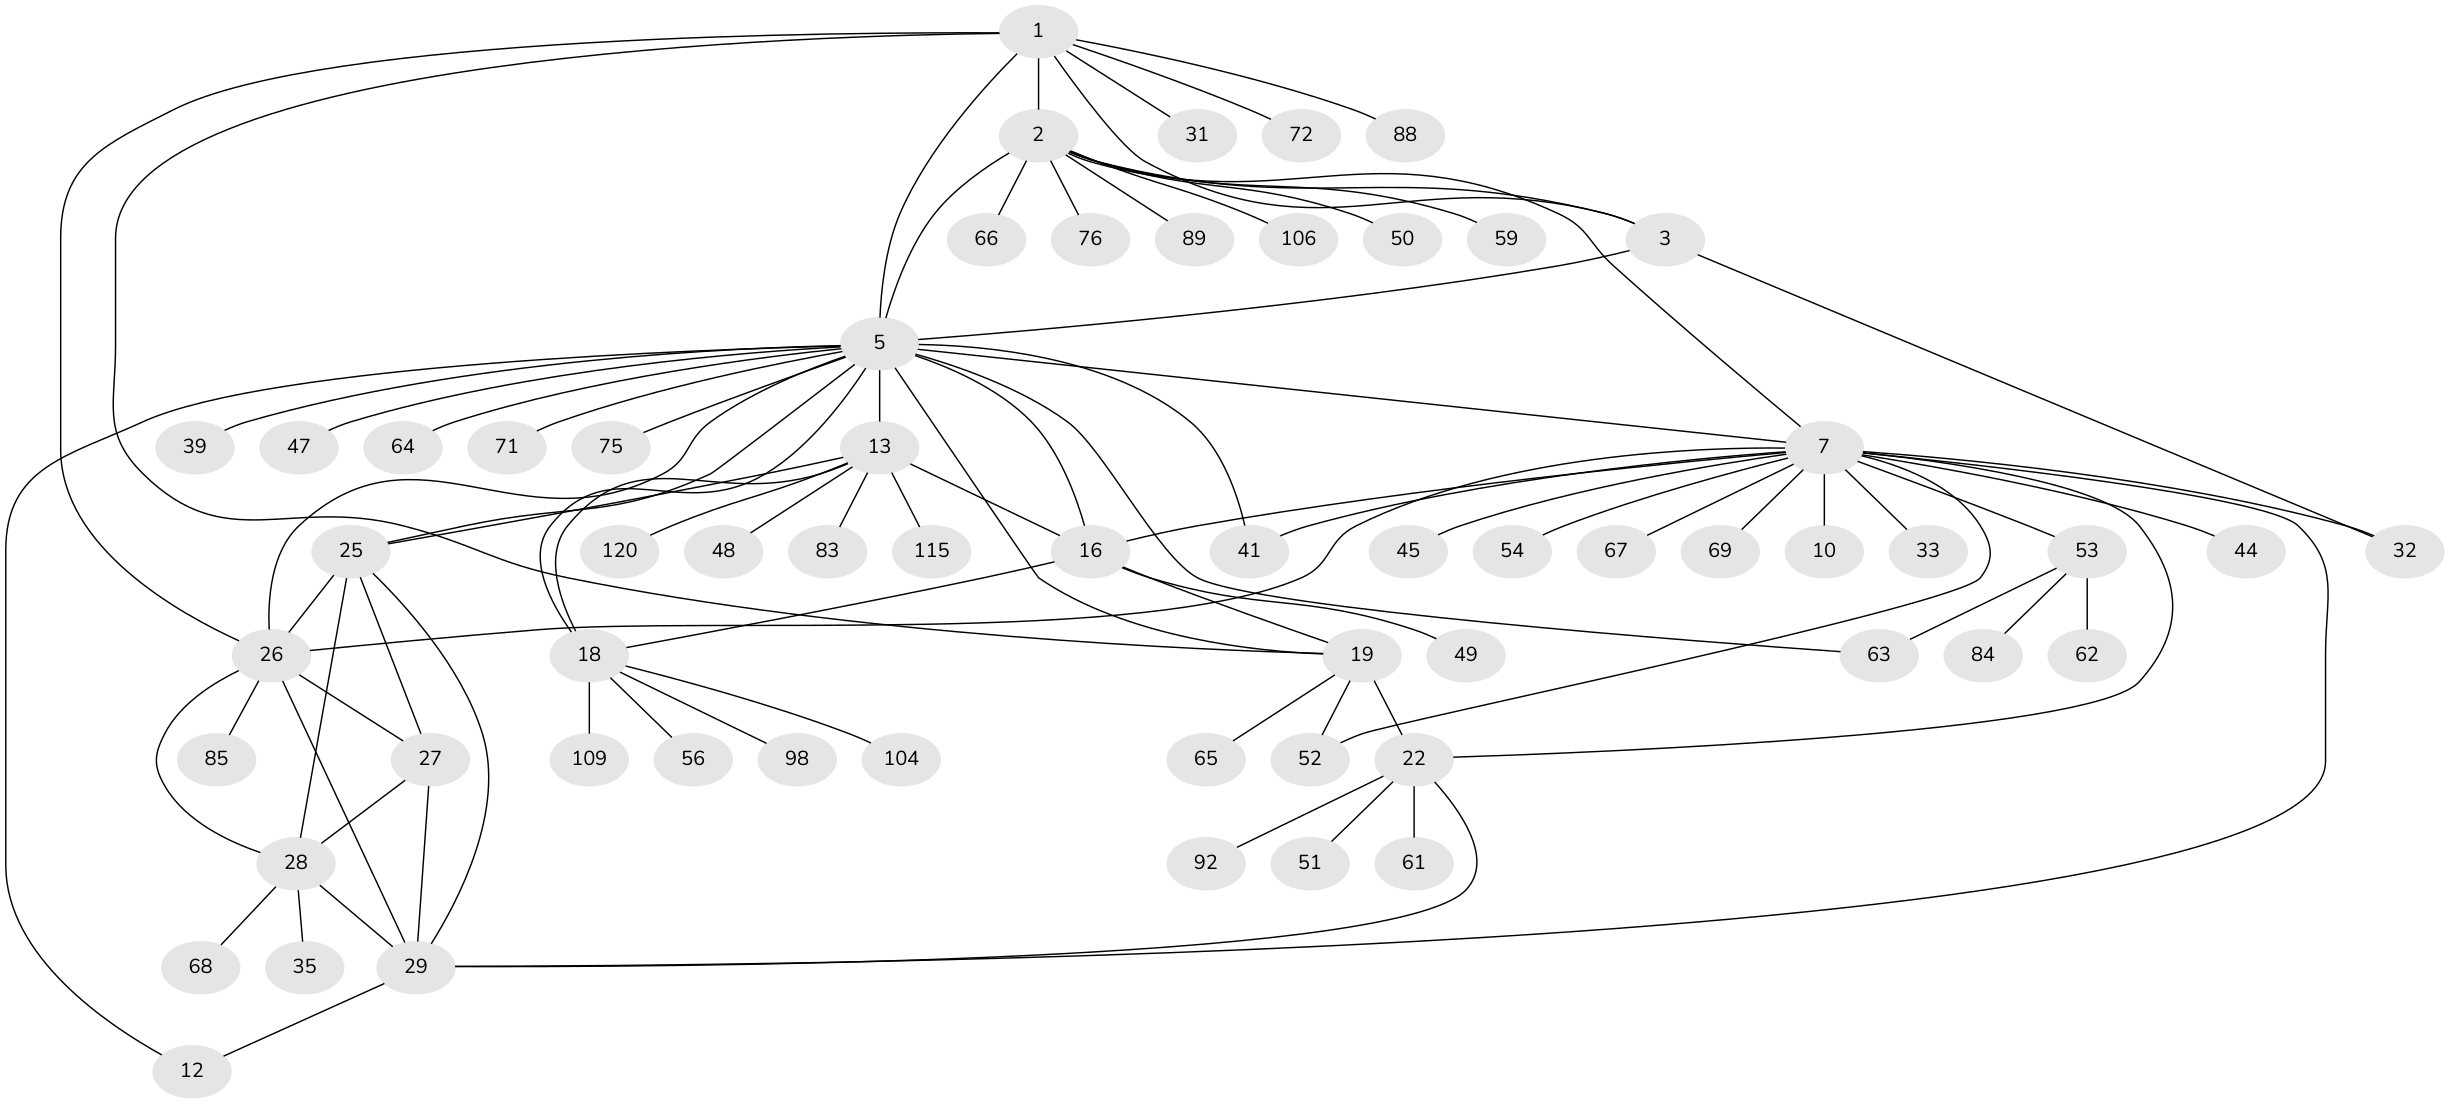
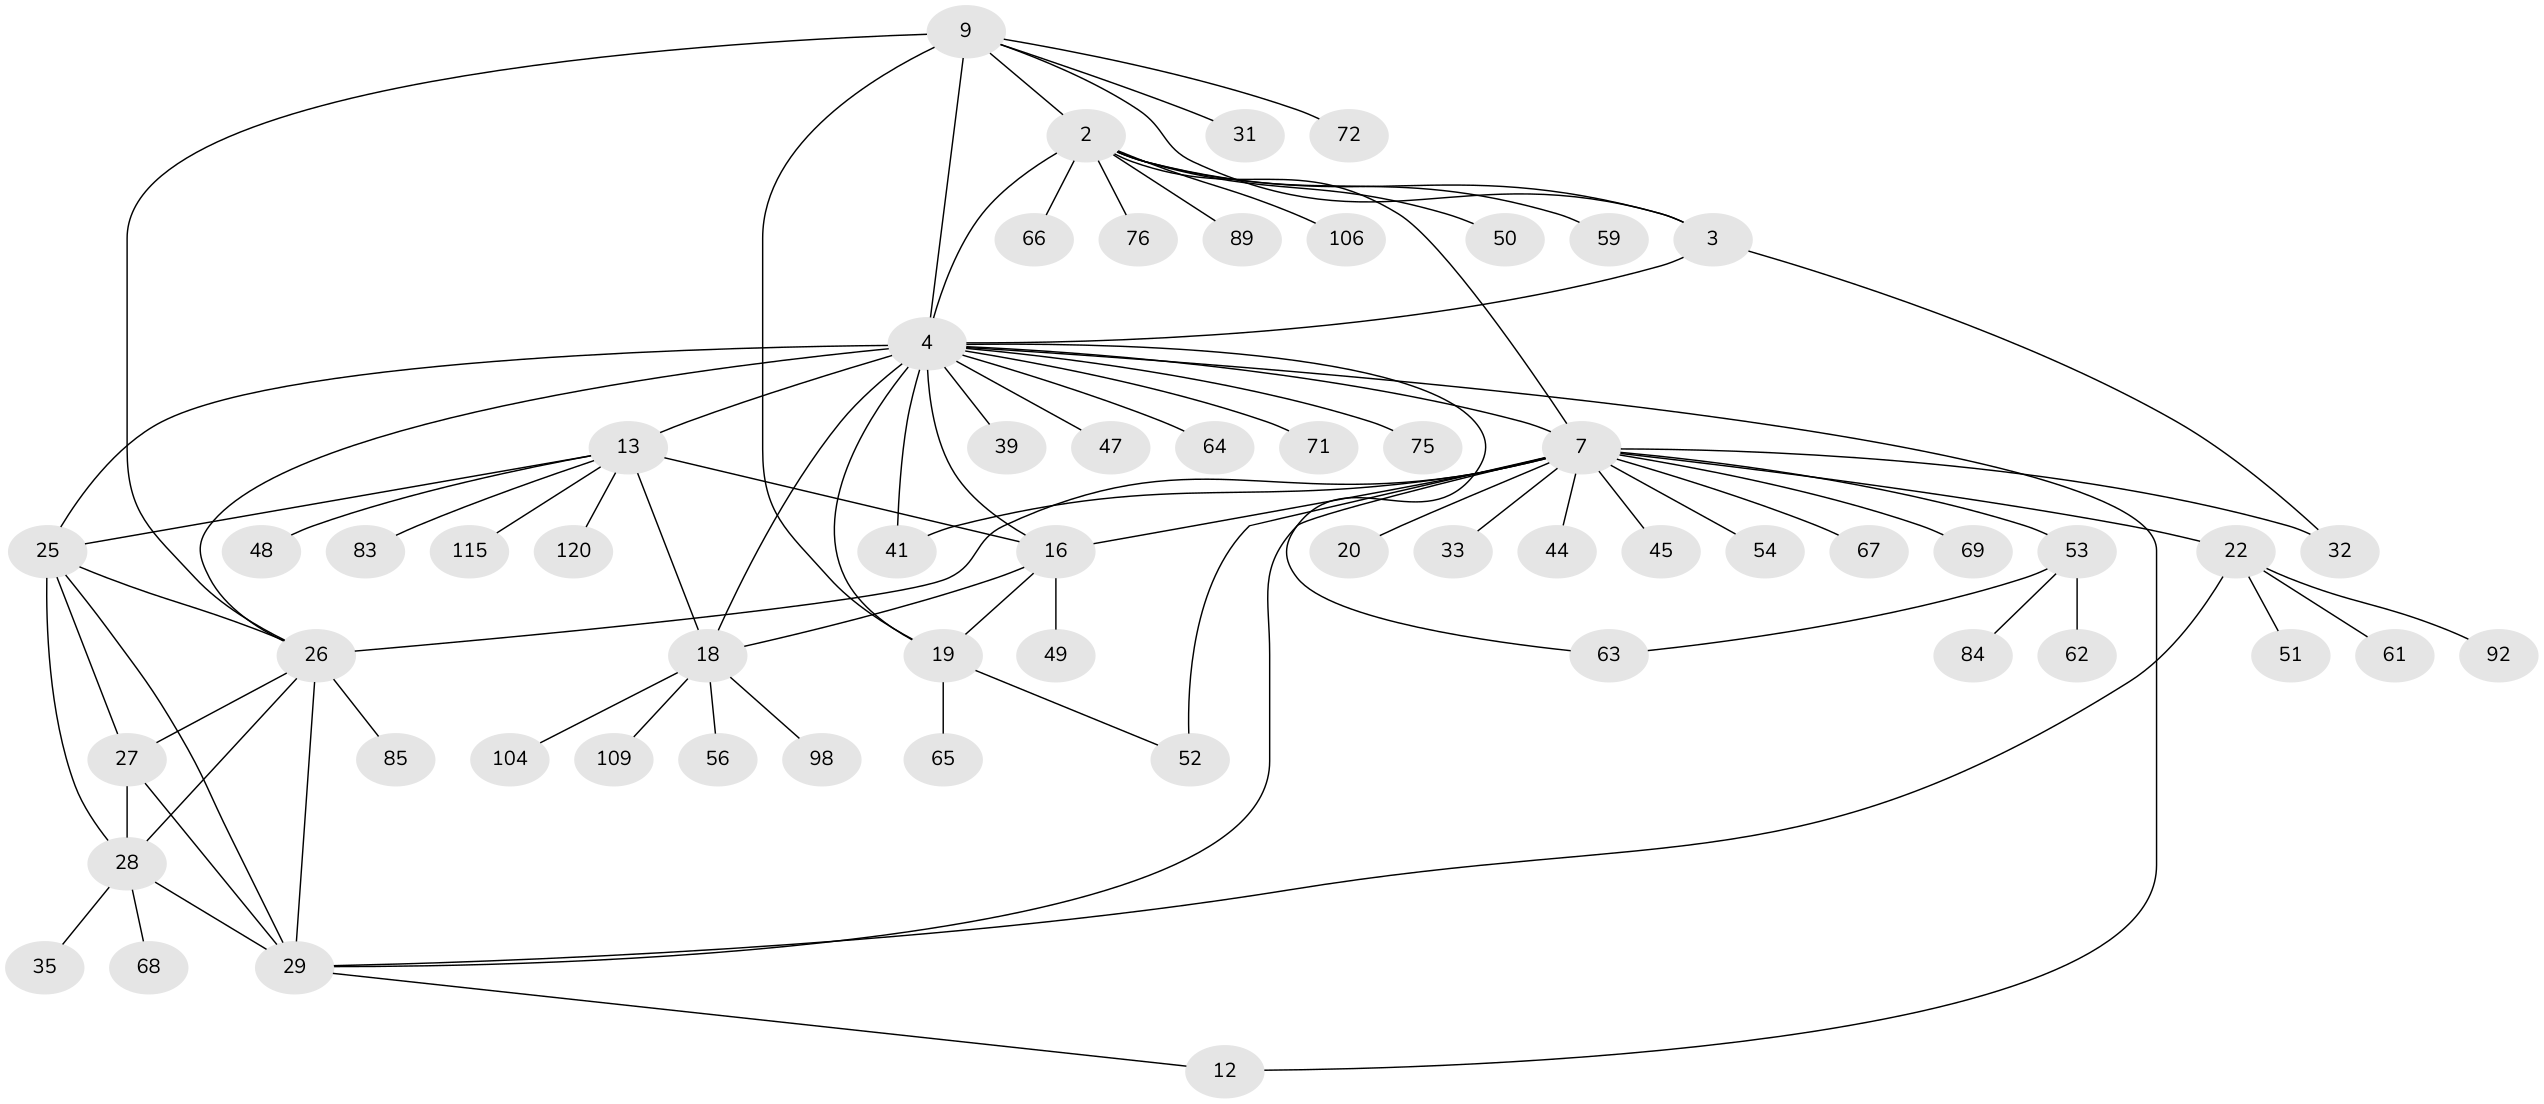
(1039, 32) -> (966, 32)
(1405, 136) -> none
(880, 344) -> (927, 344)
(1824, 552) -> (1349, 552)
(1388, 708) -> none
